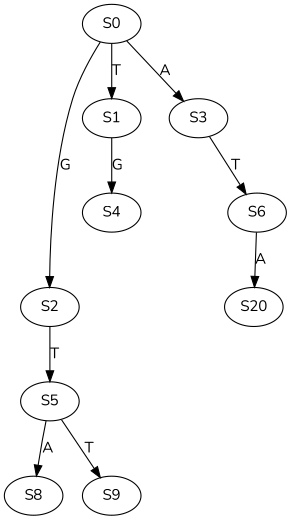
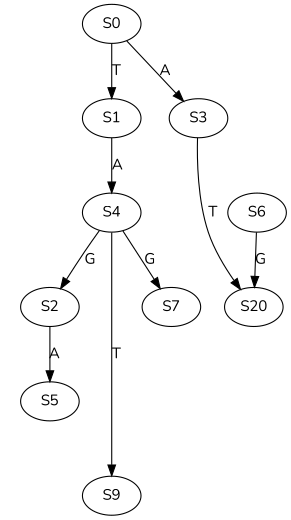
(60, 155) -> (83, 255)
(225, 161) -> (203, 212)
(118, 165) -> (118, 165)
(261, 260) -> (261, 260)
none -> (171, 307)
(55, 354) -> (55, 354)
(78, 444) -> (112, 349)
(34, 496) -> none
